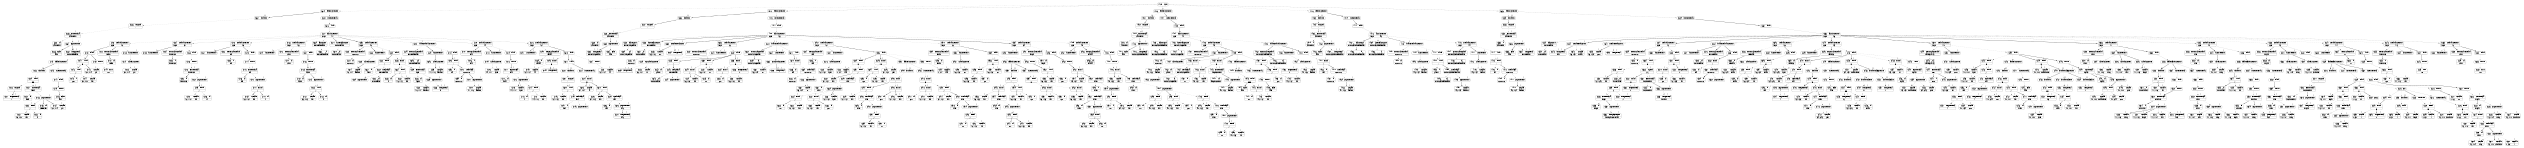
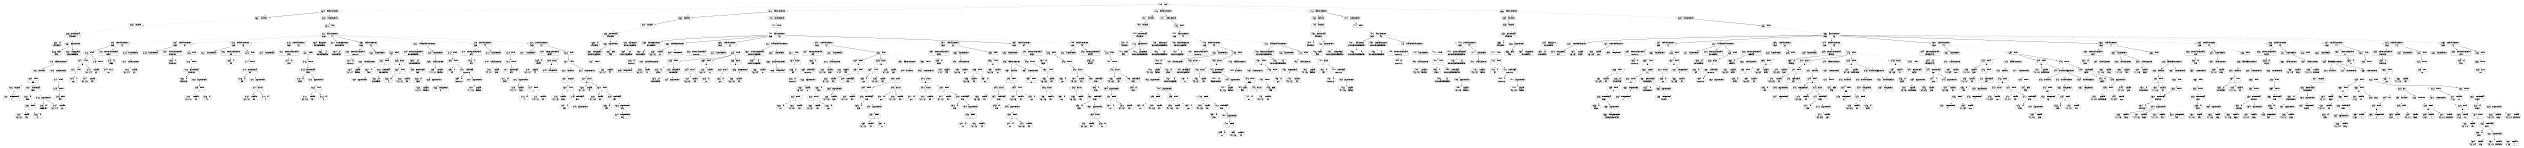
(563, 99) -> (563, 99)
